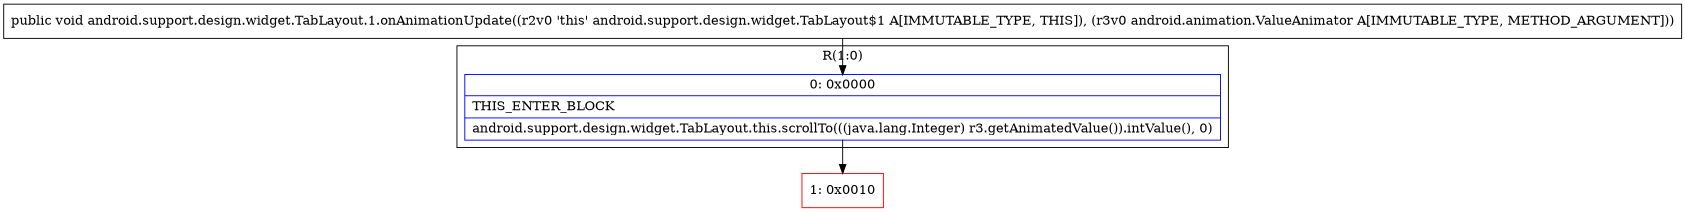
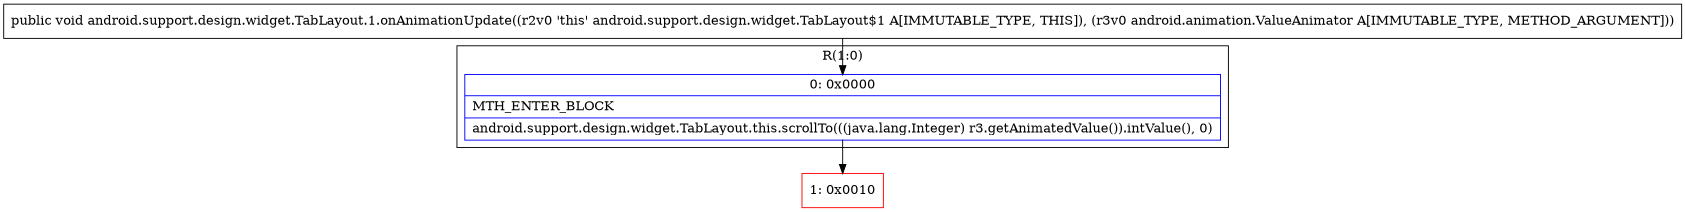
(543, 106) -> (543, 106)
